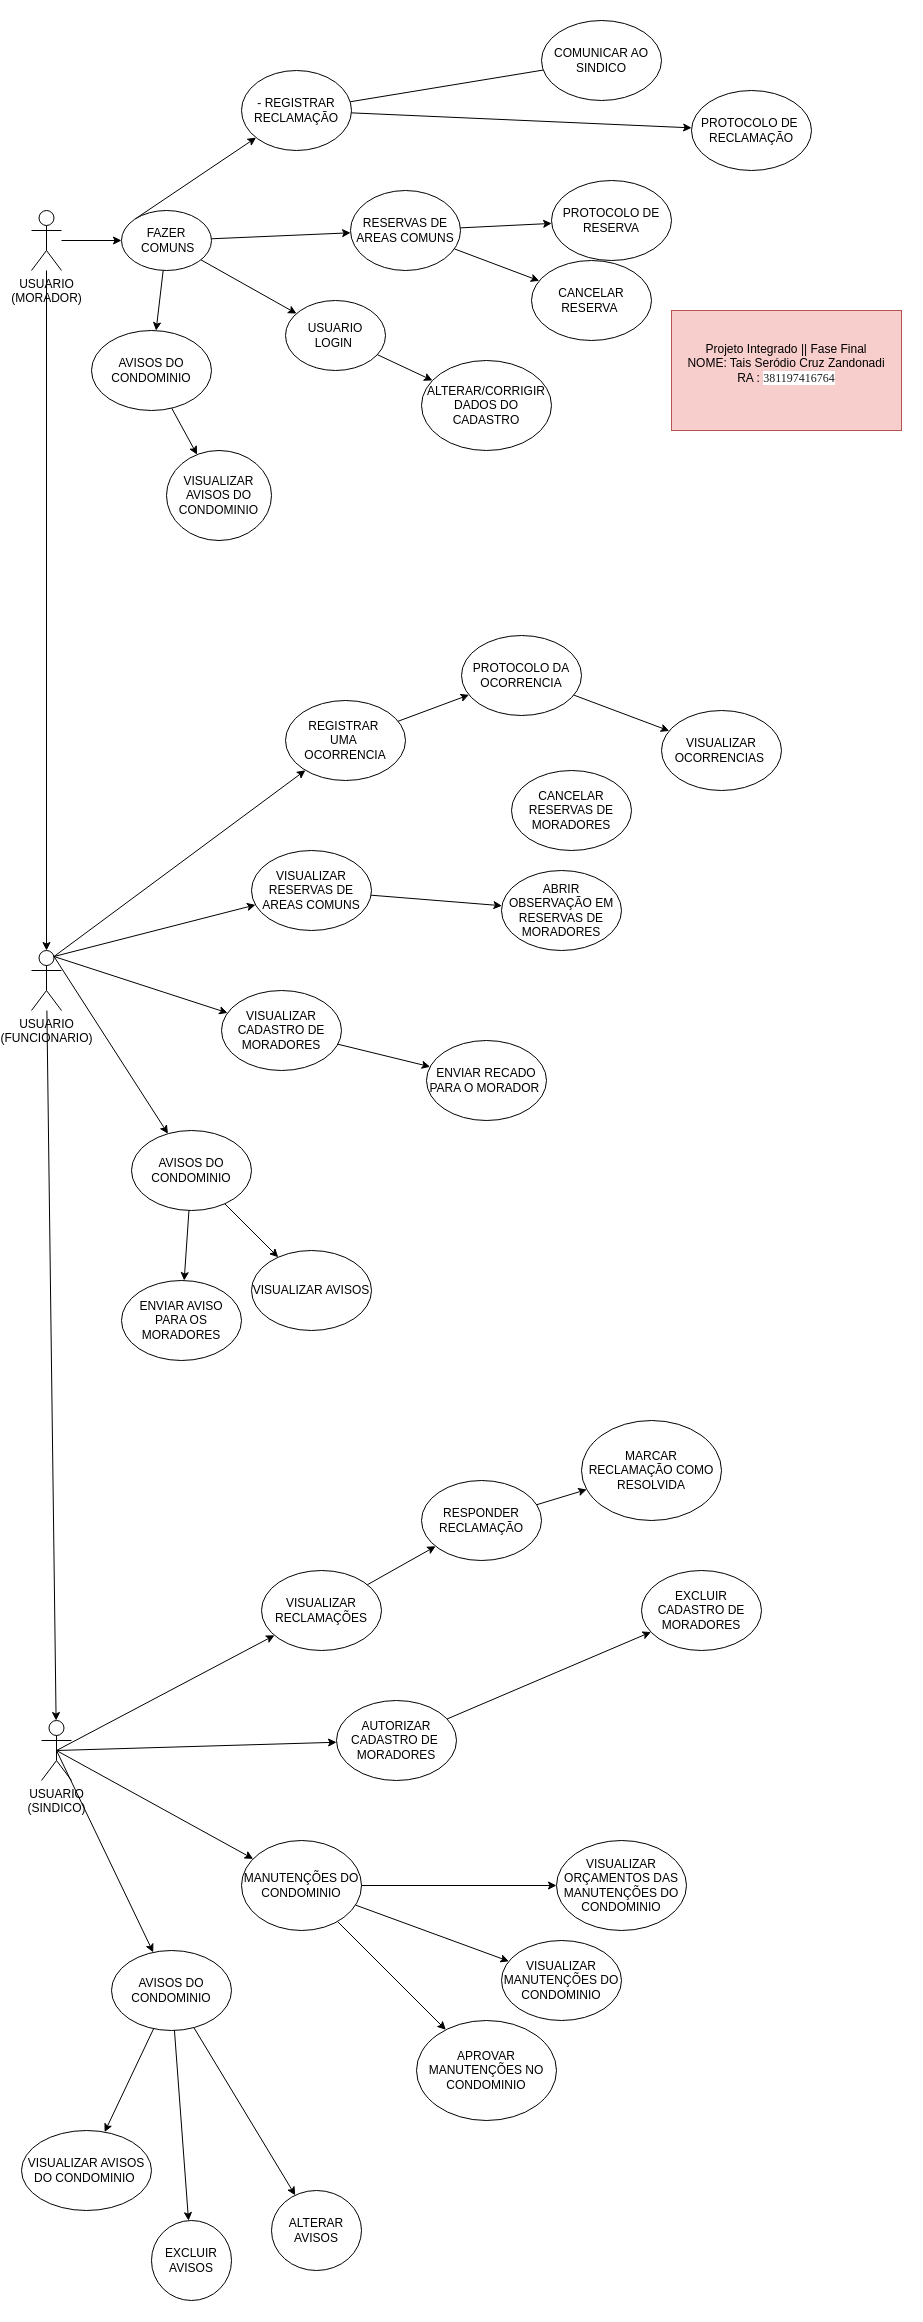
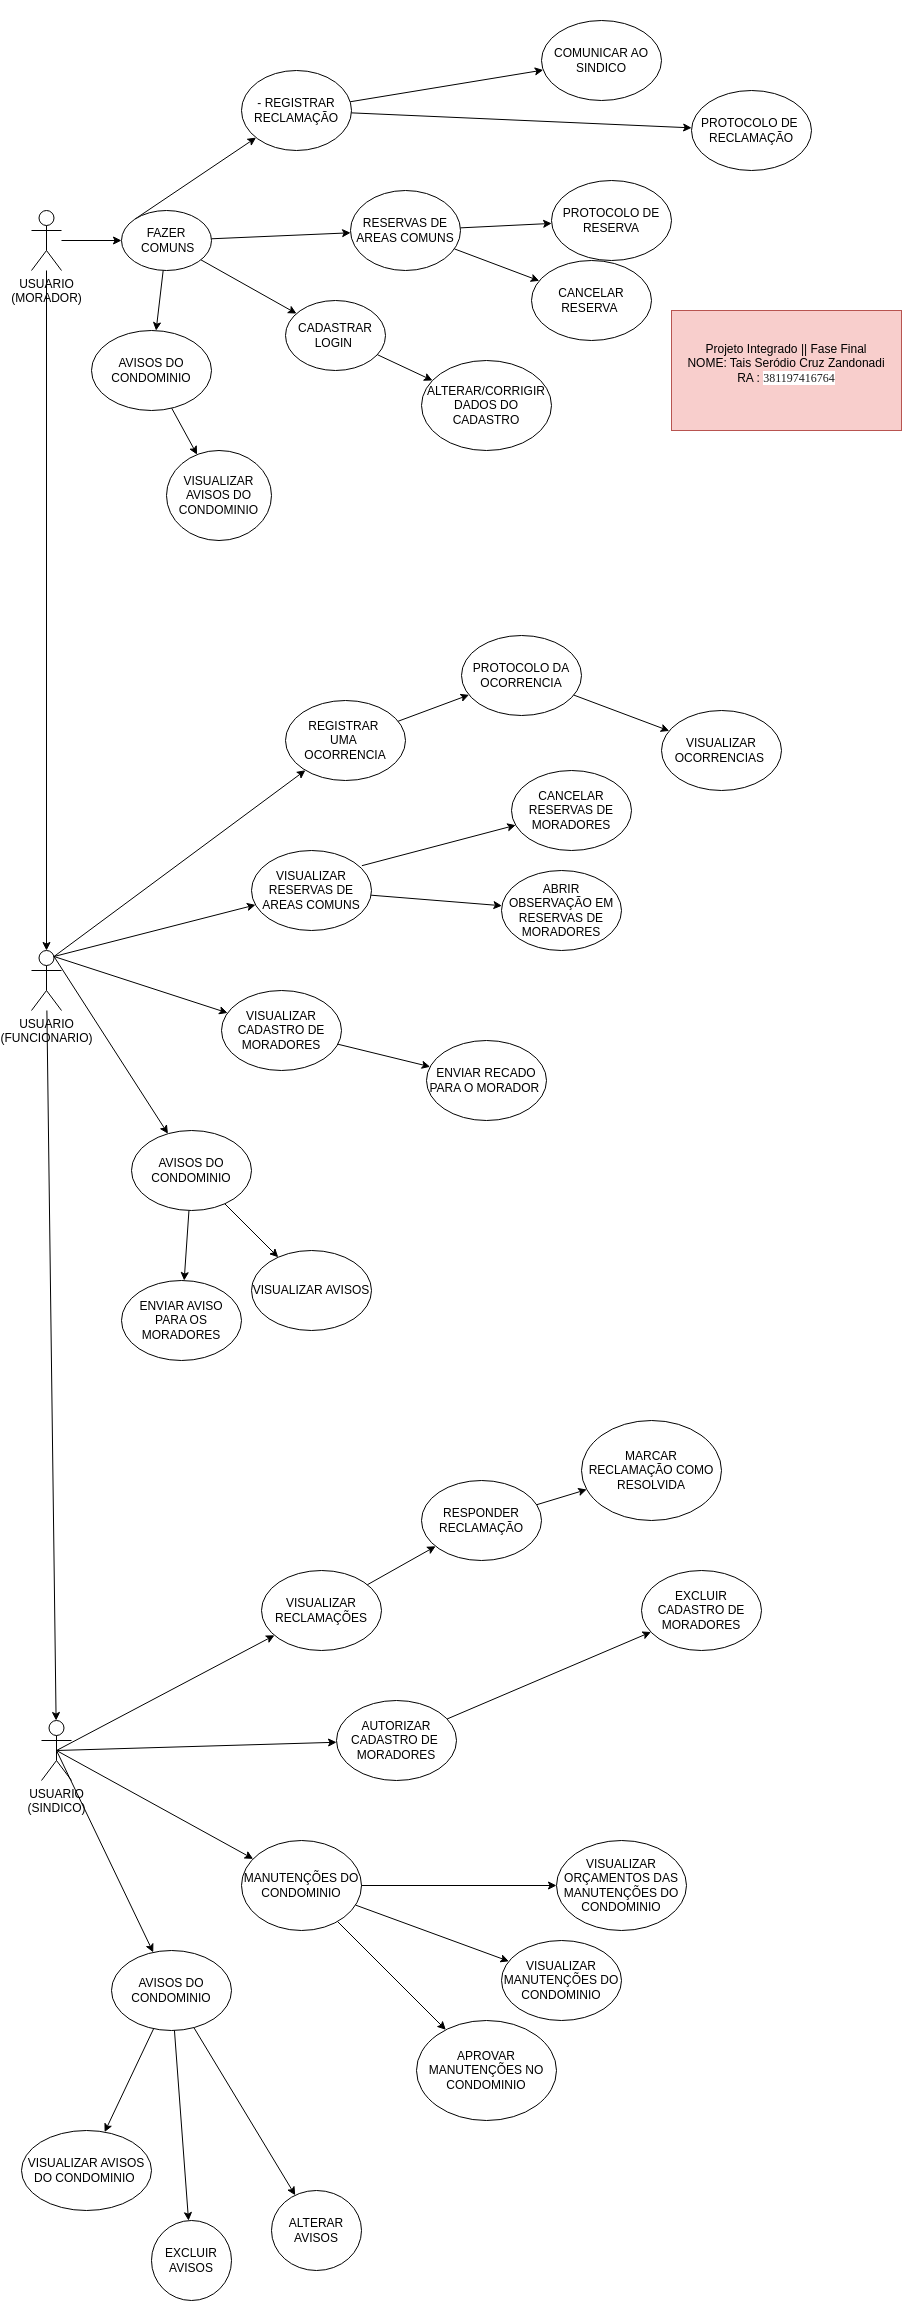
(538, 71) -> (535, 71)
(336, 336) -> (336, 336)
none -> (436, 846)
